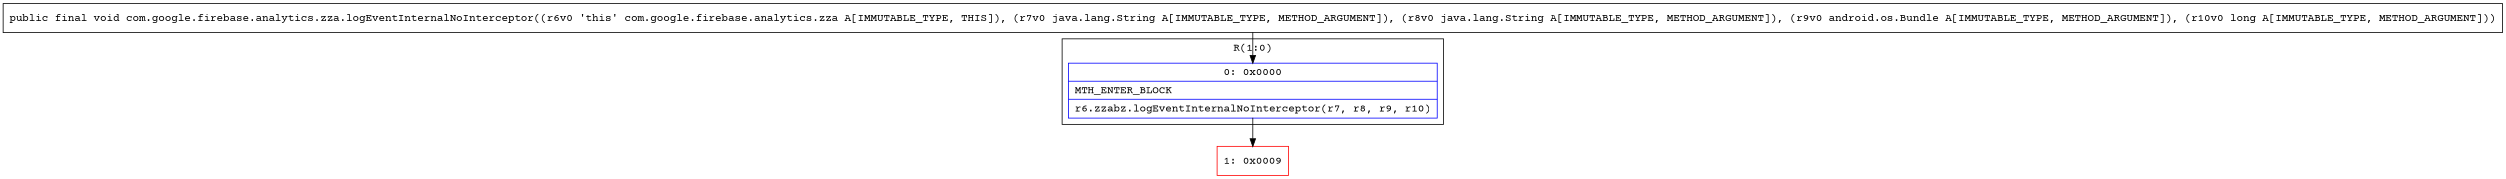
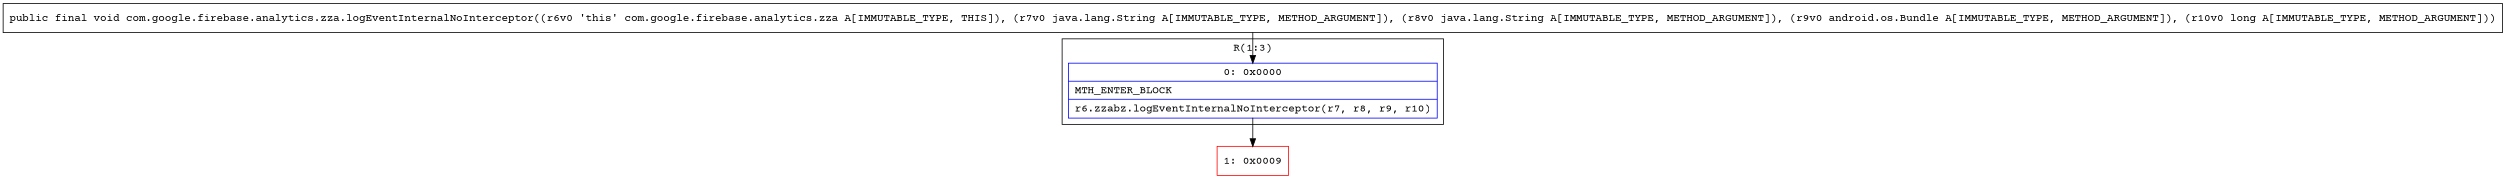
(1253, 48) -> (1253, 48)
